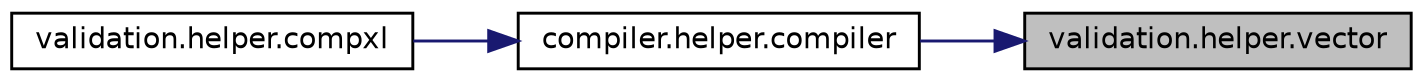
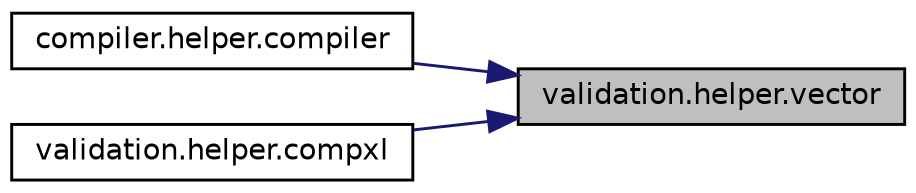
(451, 41) -> (451, 126)
